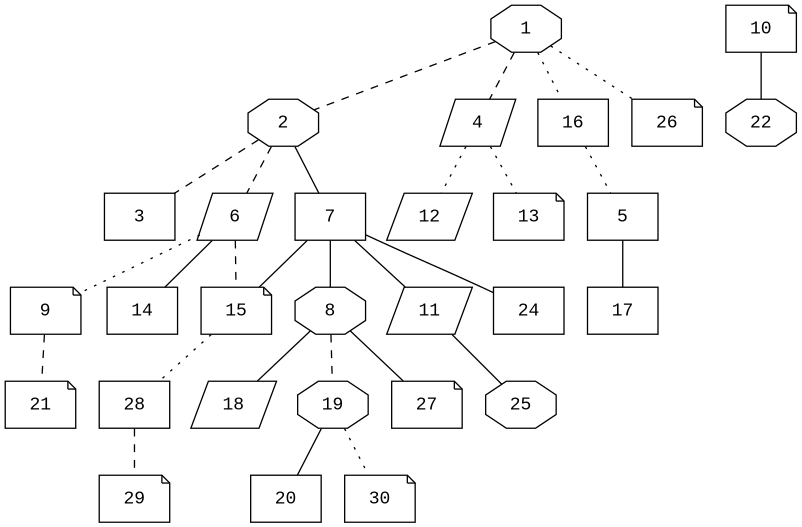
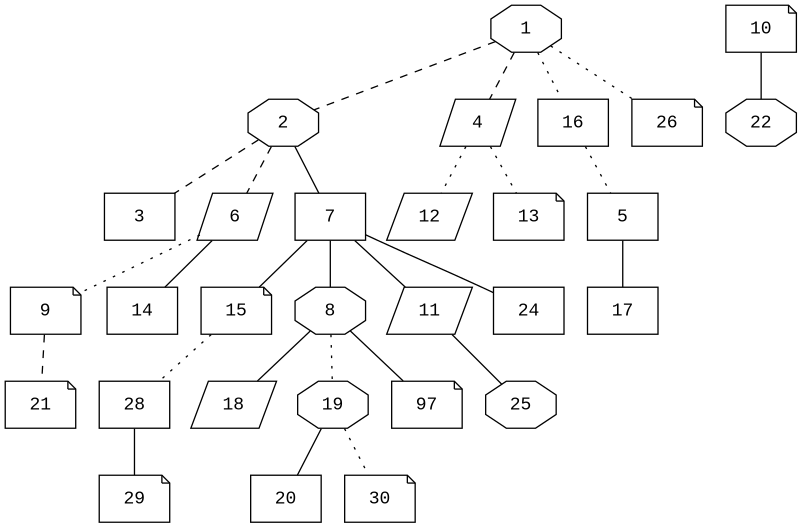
(236, 264) -> none
(332, 358) -> (332, 358)
(427, 405) -> (427, 405)
(134, 452) -> (134, 452)
